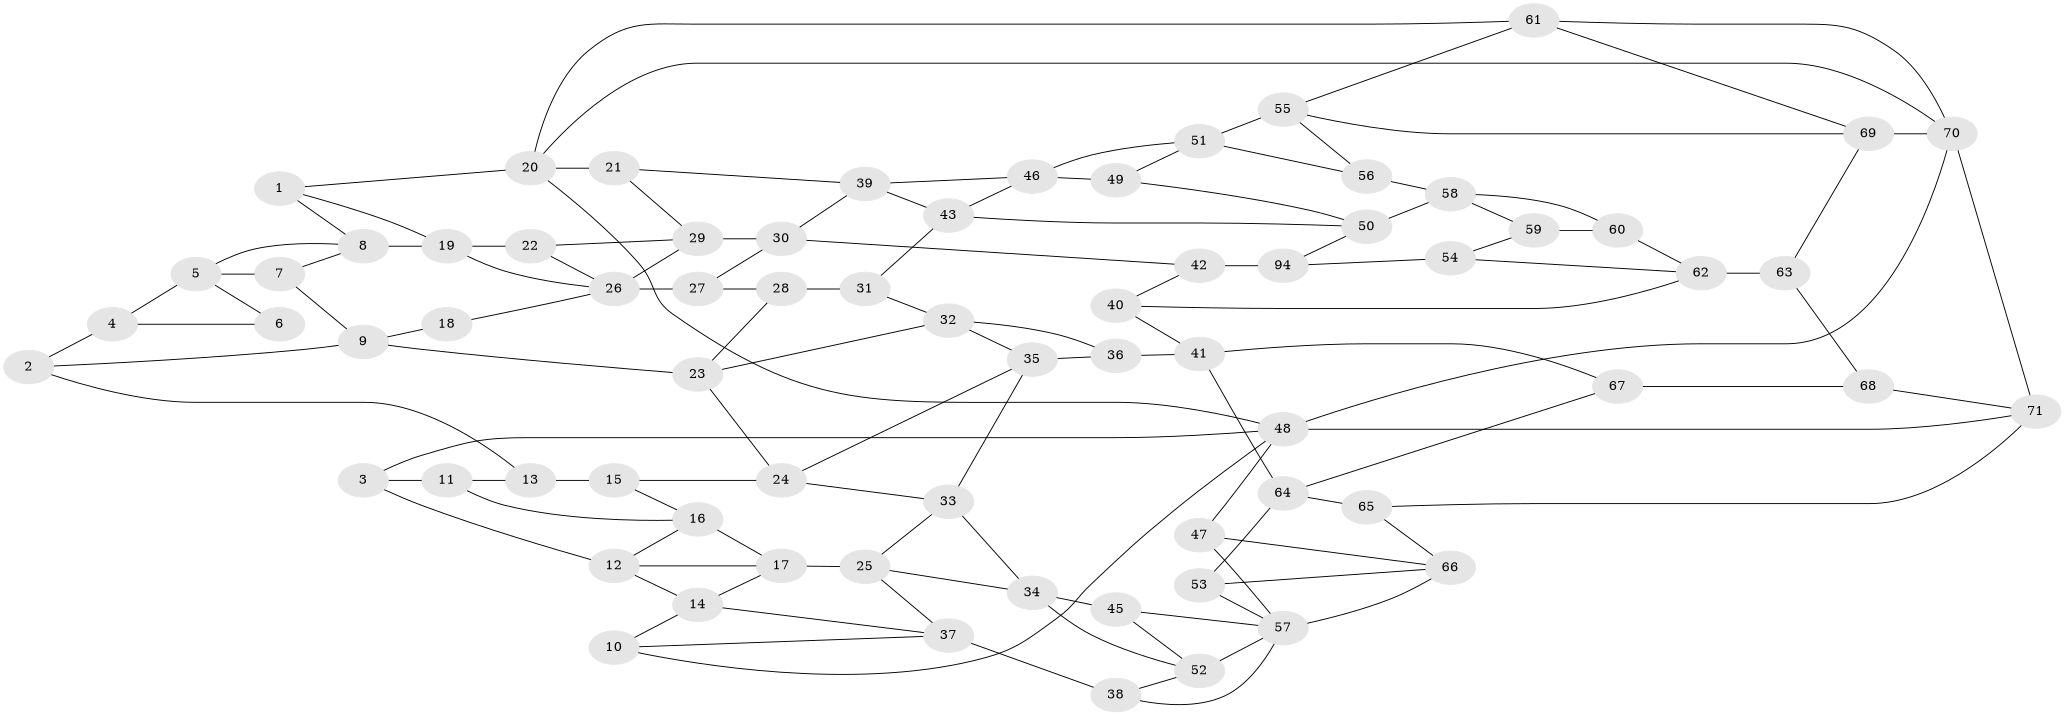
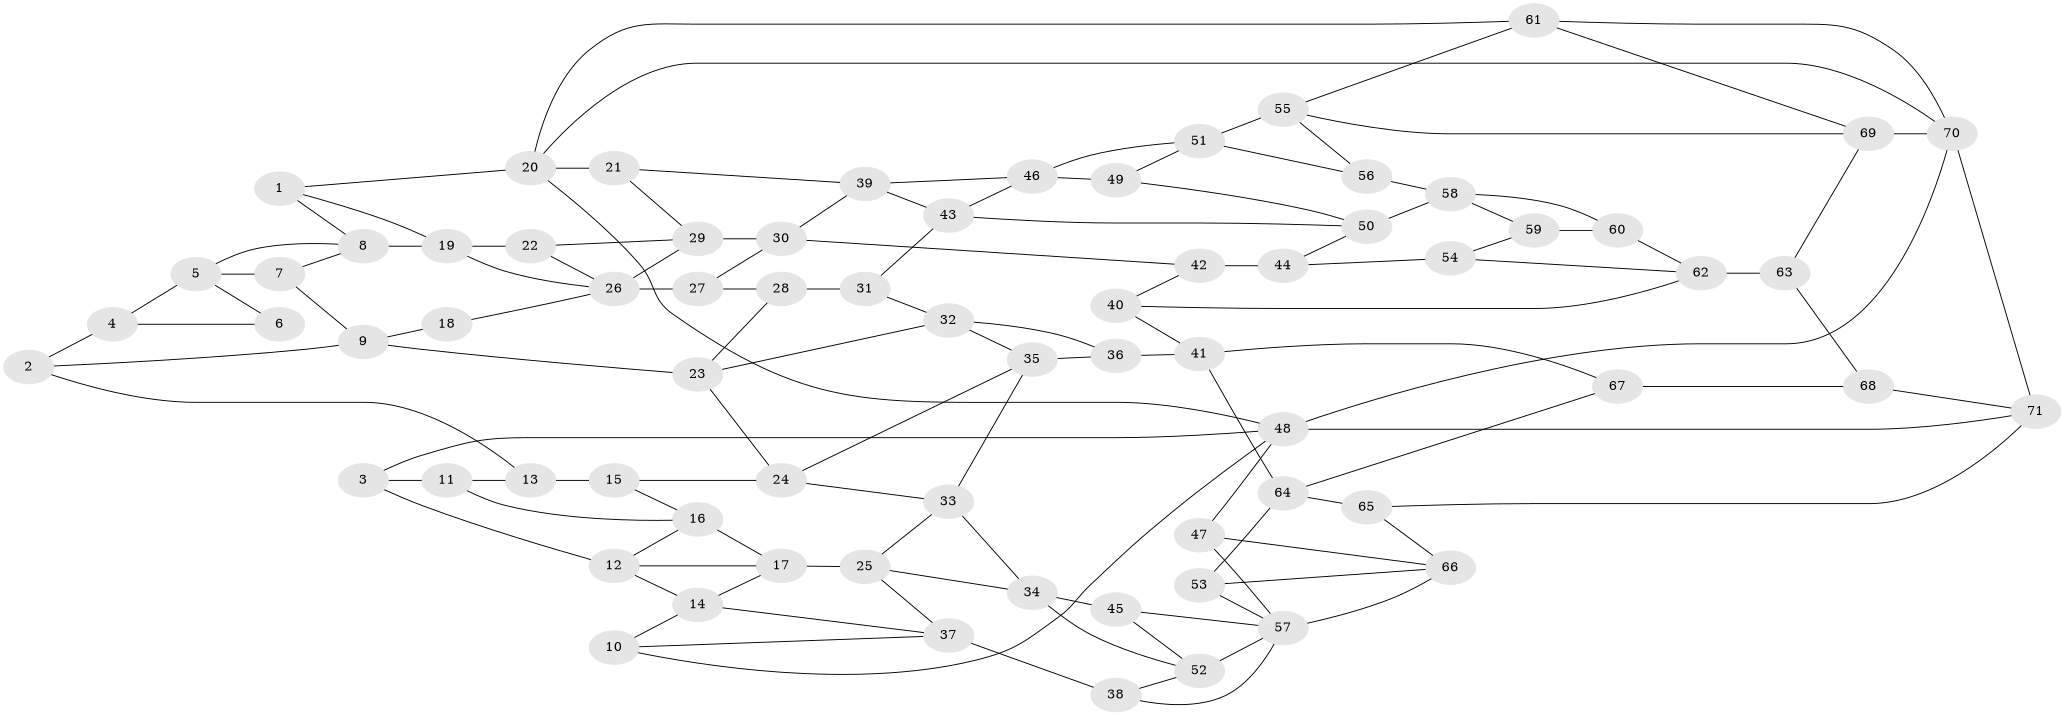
(1283, 266) -> (1283, 266)
